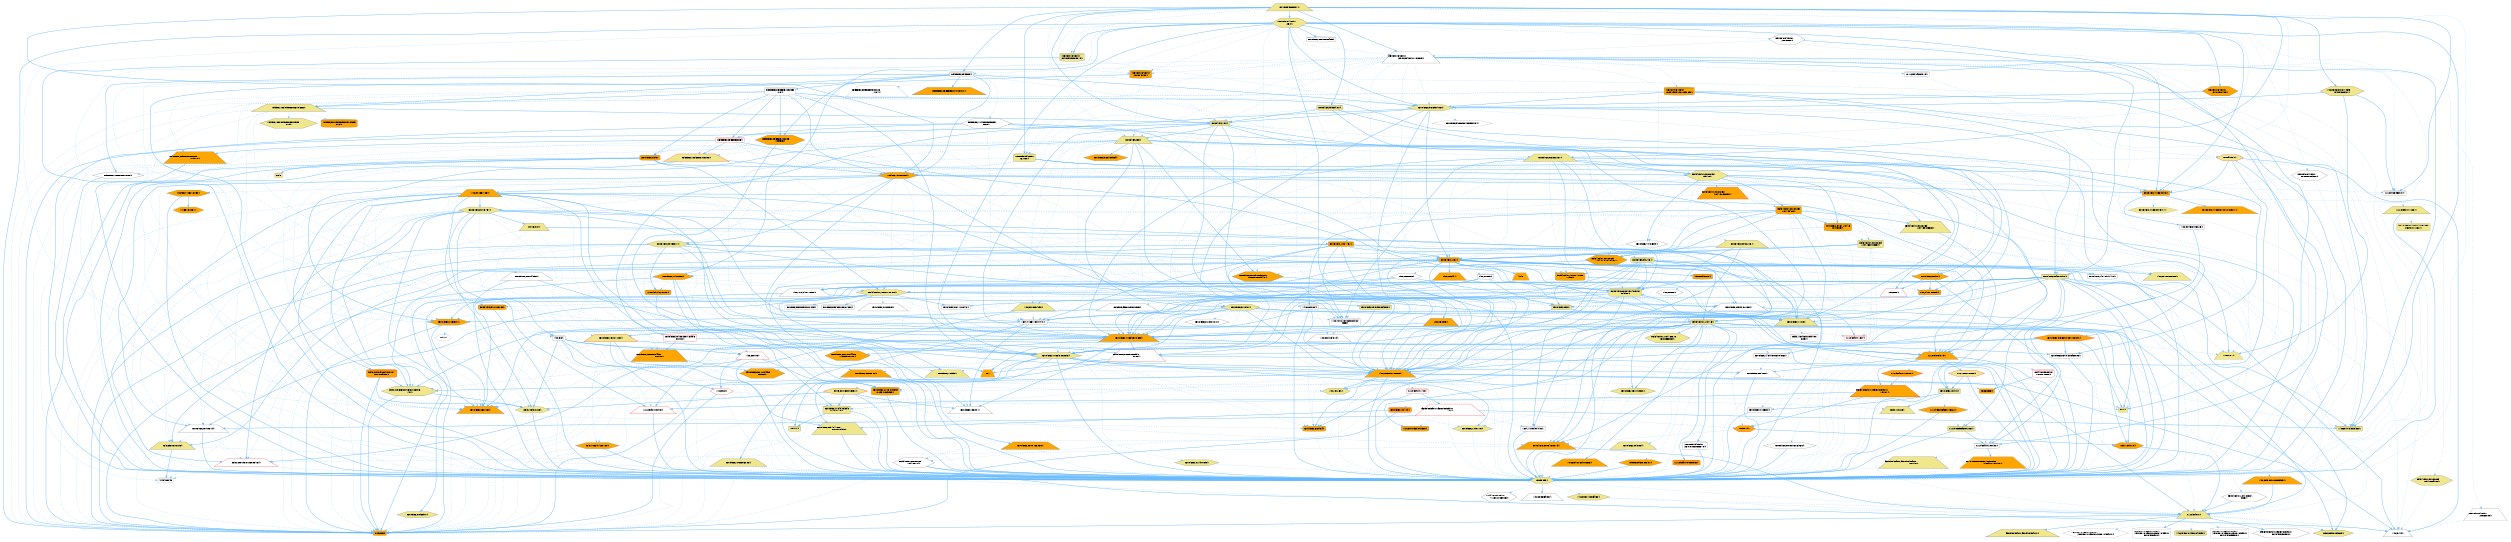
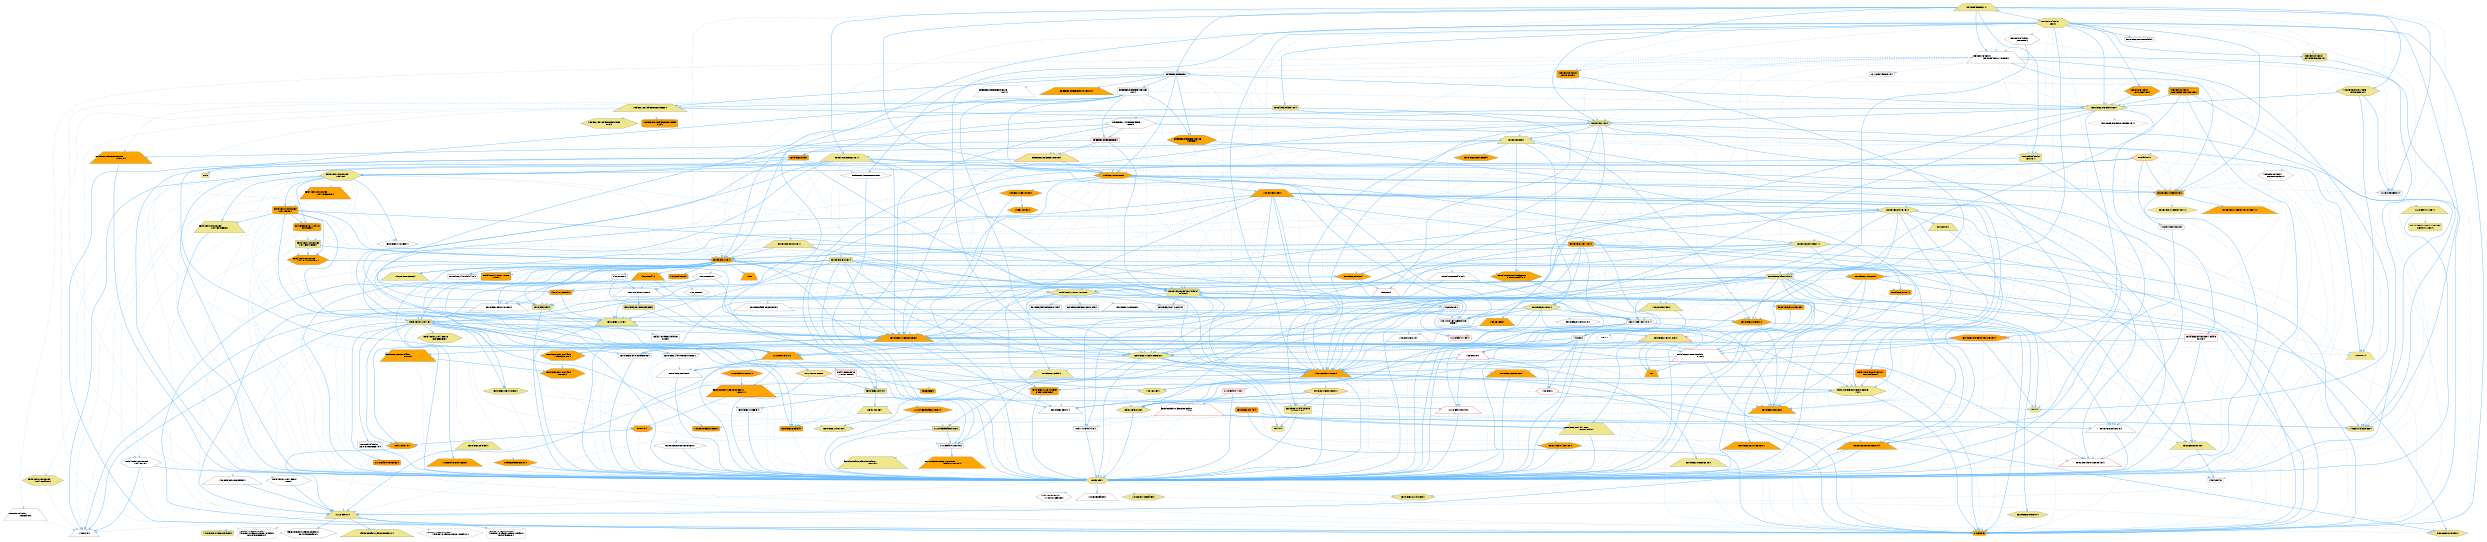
(658, 292) -> (1901, 292)
(1372, 473) -> (1250, 488)
(2272, 480) -> (232, 480)
